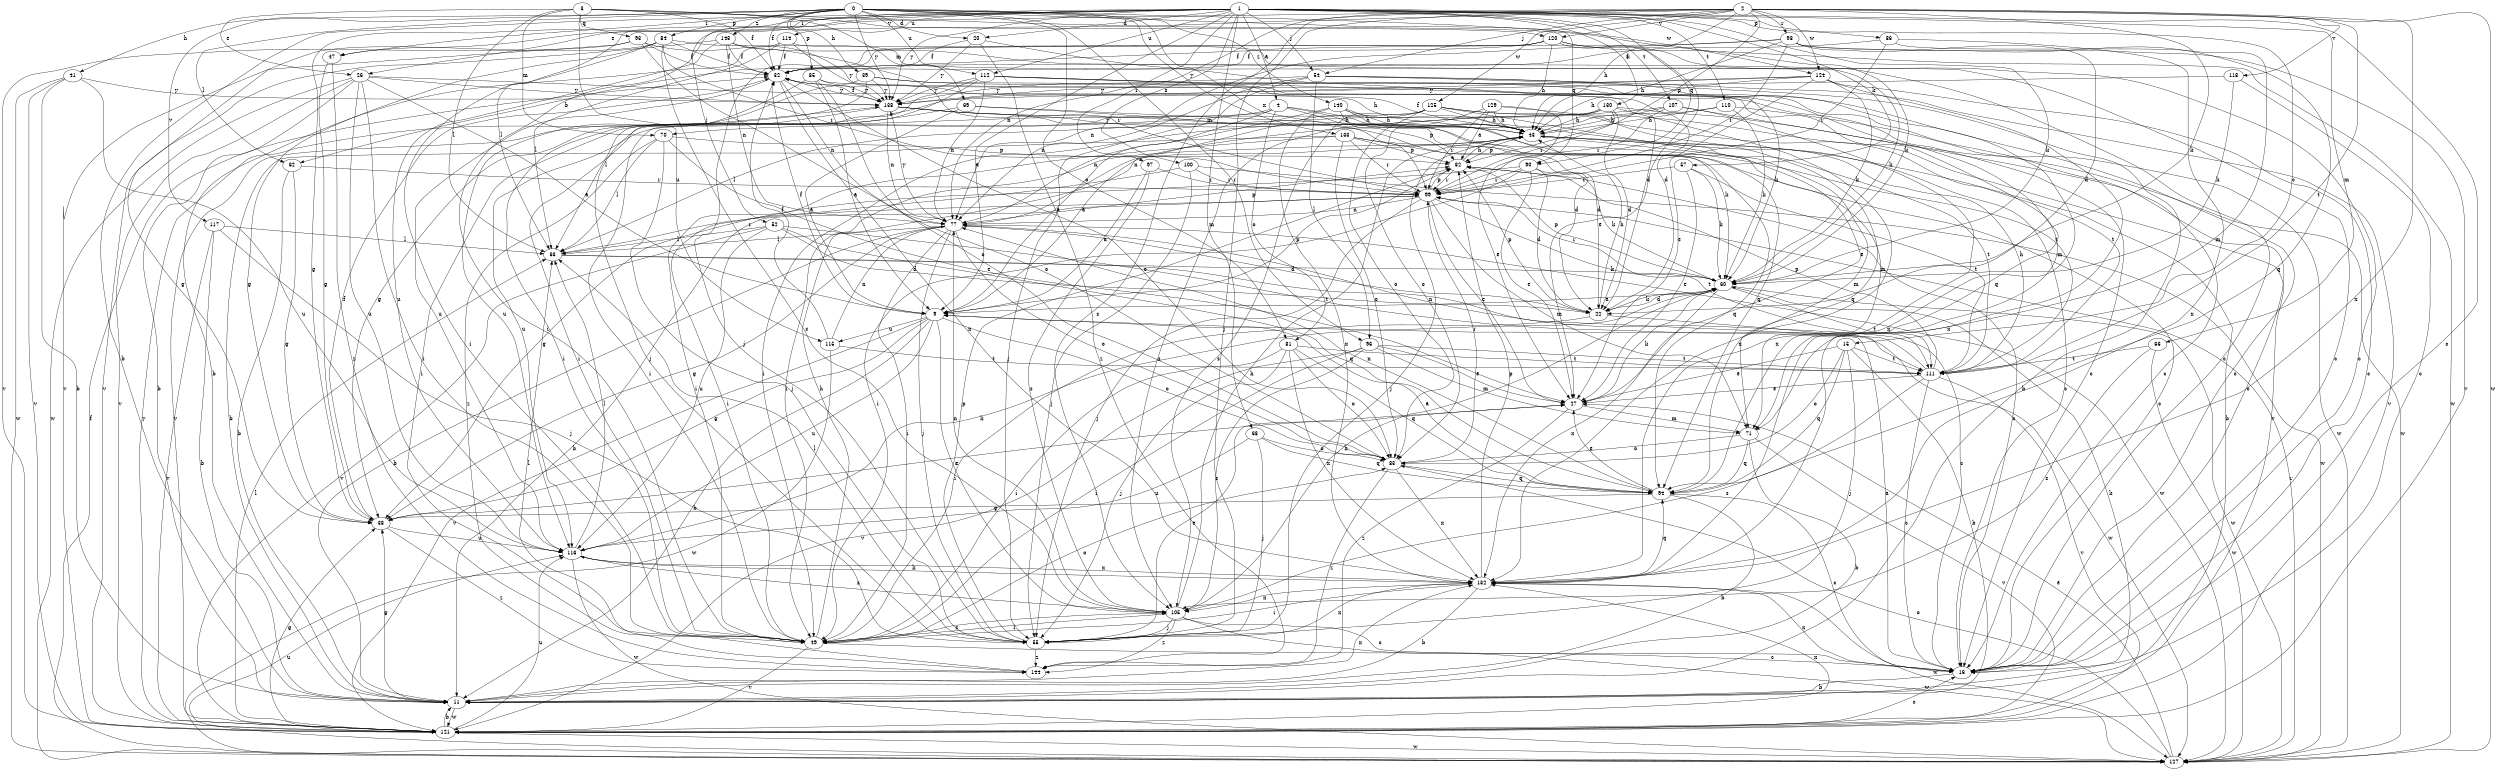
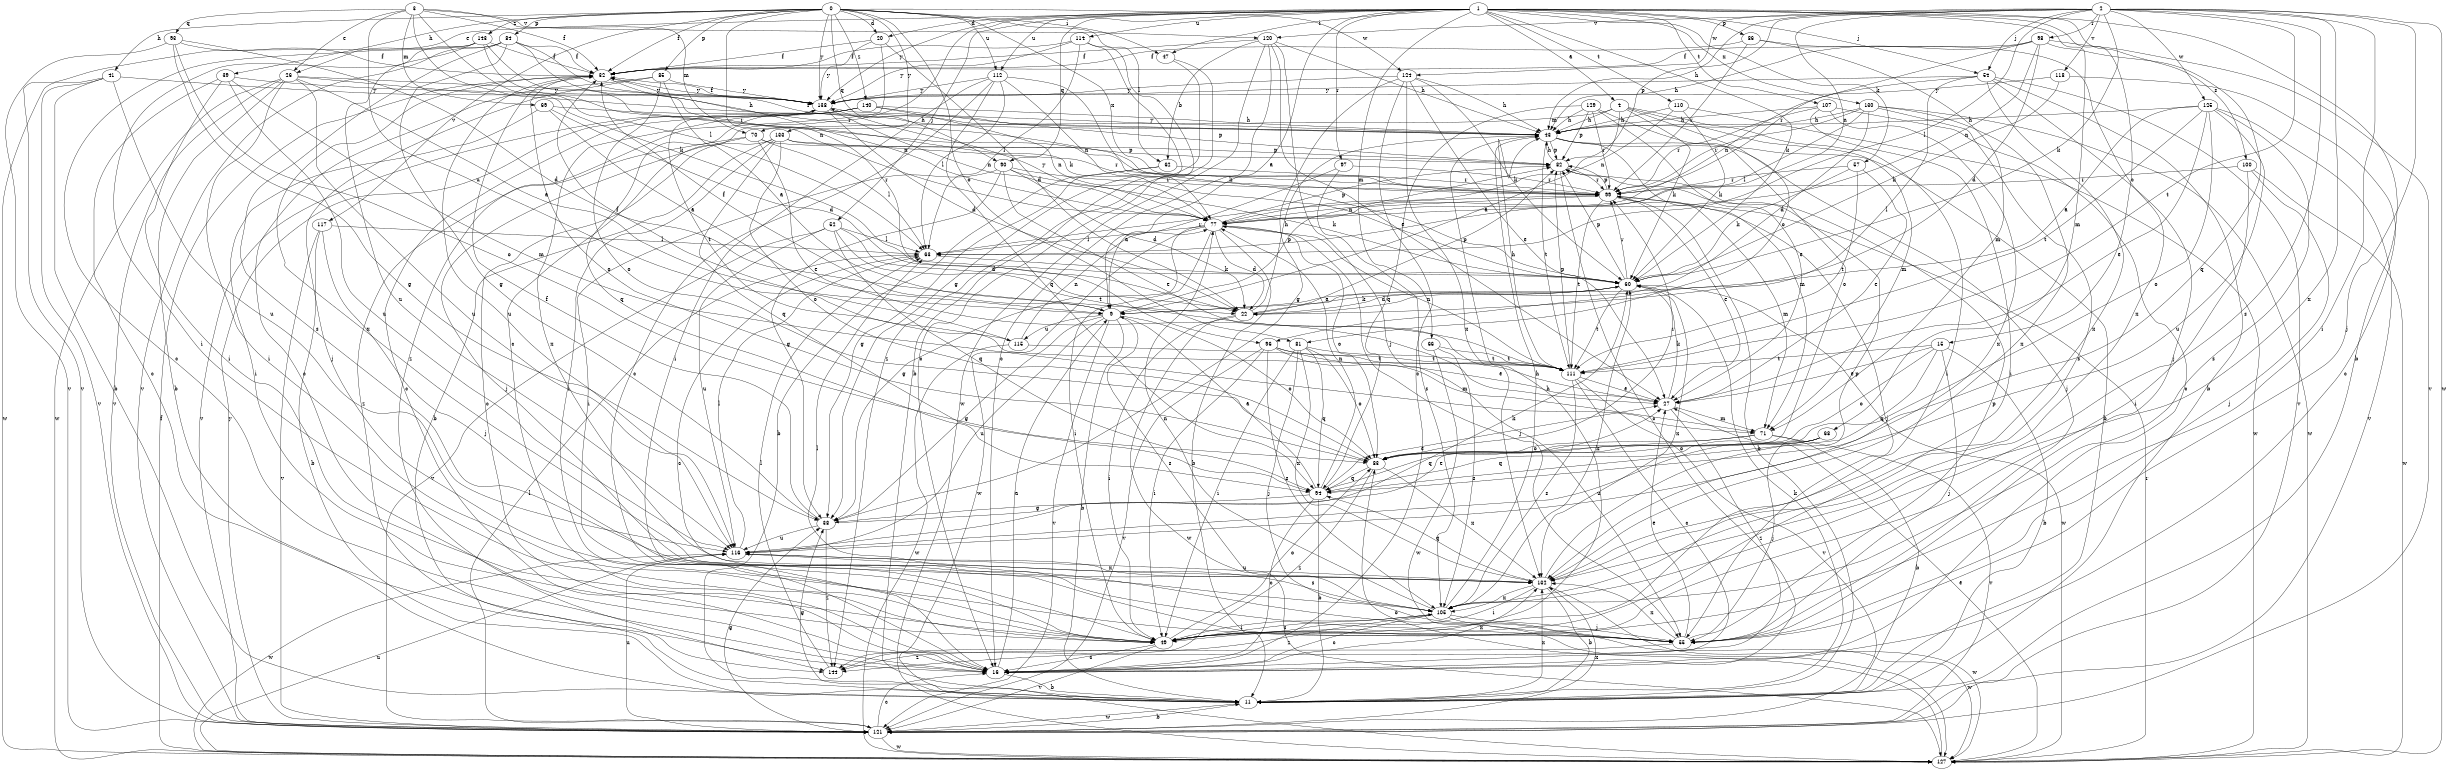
(531, 30) -> none
(1480, 136) -> (1581, 136)
(1021, 182) -> none
(914, 568) -> (1245, 568)
